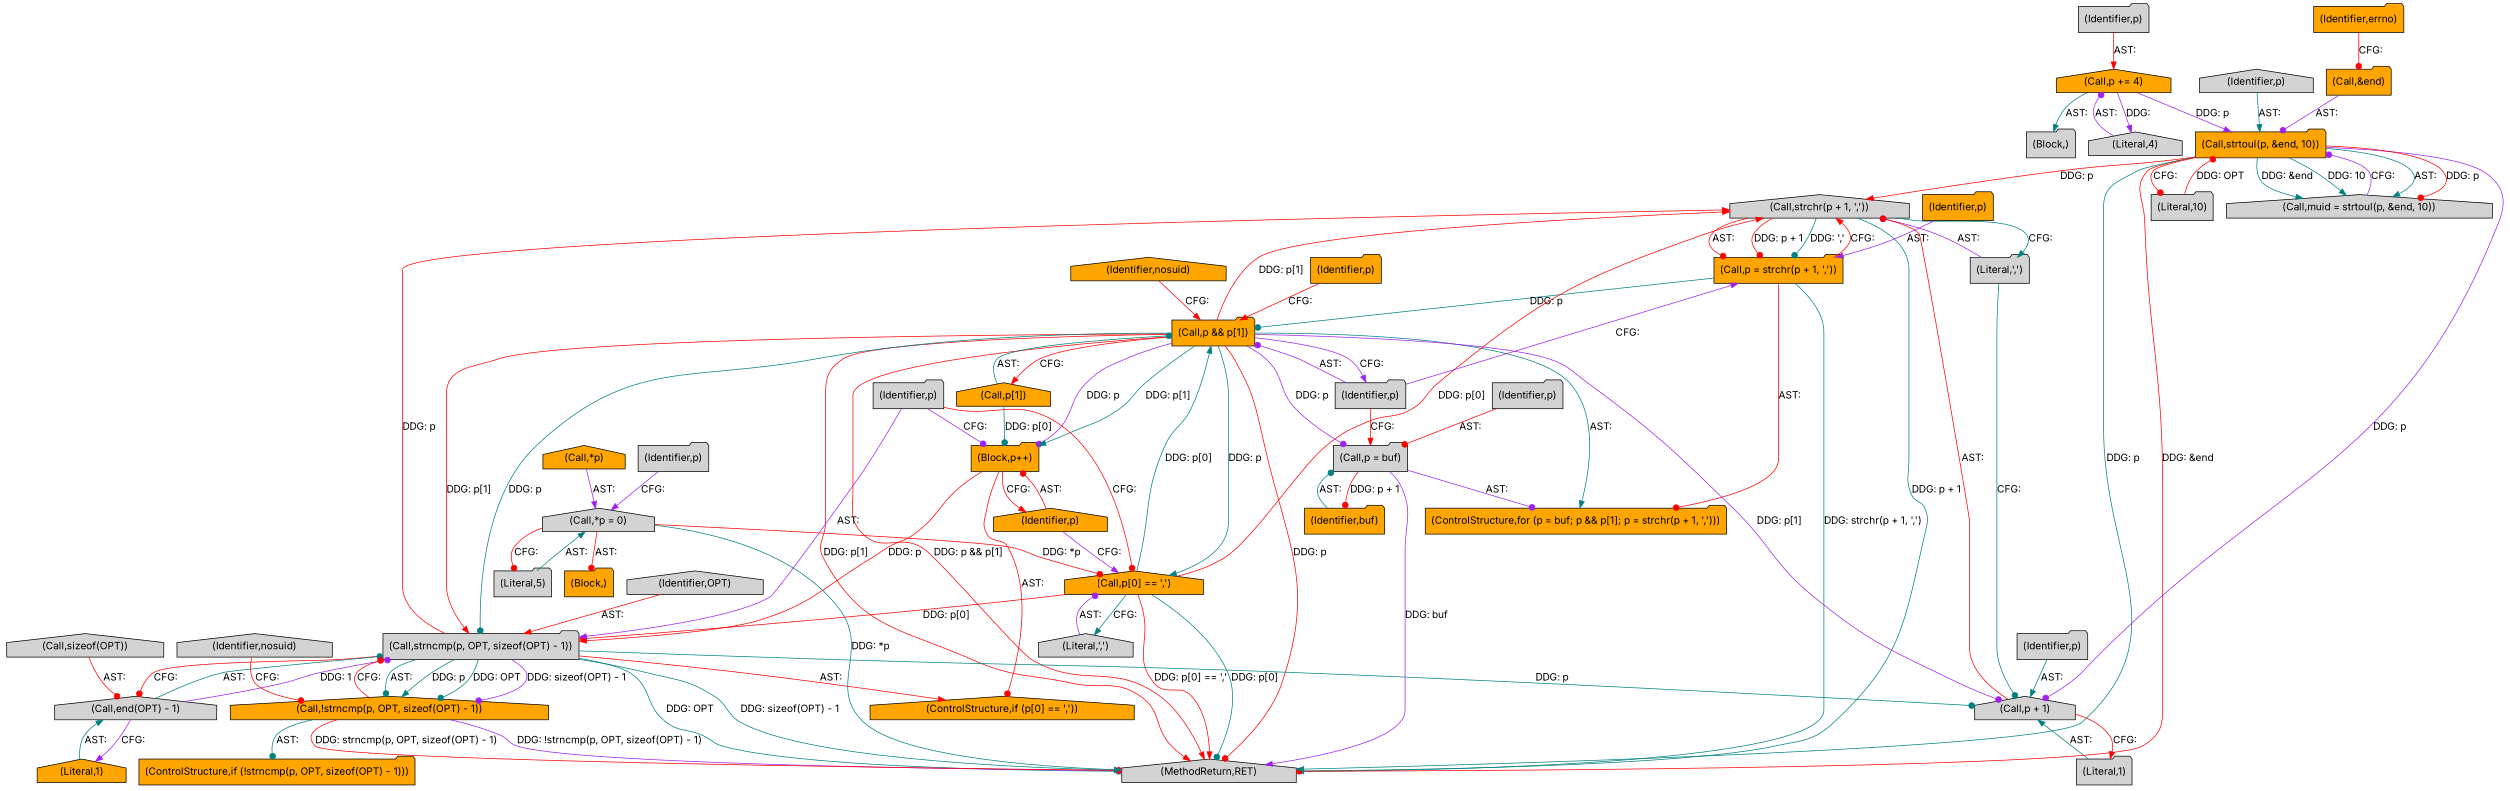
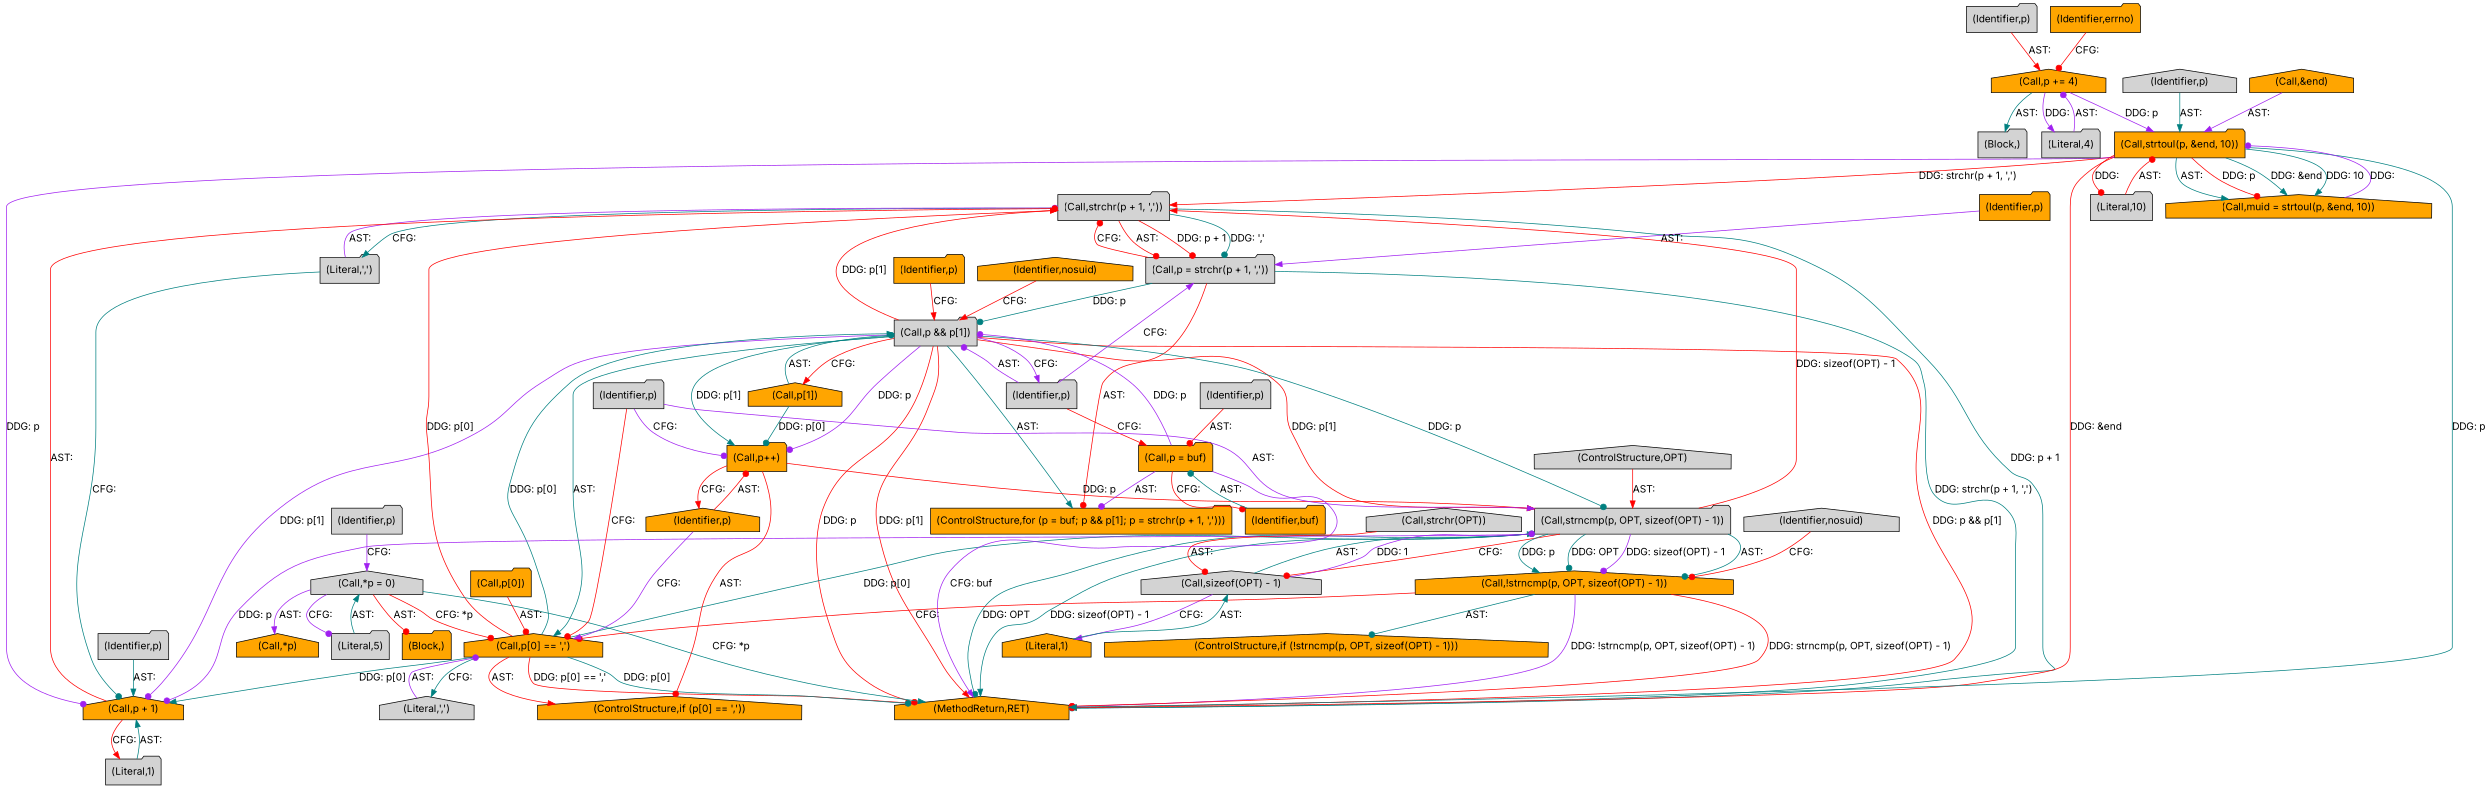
(2359, 48) -> (2073, 49)
(2359, 82) -> (2302, 82)
(2312, 112) -> (2247, 111)
(2135, 145) -> (2071, 145)
(2077, 176) -> (1968, 176)
(2167, 176) -> (2108, 176)
(2221, 176) -> (2151, 176)
(2384, 176) -> (2384, 176)
(1820, 208) -> (1114, 208)
(2360, 208) -> (2299, 208)
(1850, 242) -> (1112, 249)
(1779, 270) -> (1210, 270)
(1213, 333) -> (936, 333)
(1288, 399) -> (1096, 361)
(419, 427) -> (1846, 364)
(1005, 458) -> (757, 458)
(1245, 458) -> (586, 490)
(1371, 458) -> (1176, 458)
(590, 485) -> (286, 603)
(1375, 490) -> (1190, 490)
(519, 541) -> (307, 614)
(1062, 553) -> (454, 615)
none -> (501, 584)
(695, 584) -> (1633, 458)
(1427, 615) -> (971, 584)
(827, 619) -> (946, 552)
(85, 647) -> (1444, 521)
(871, 647) -> (731, 647)
(1274, 672) -> (854, 538)
(759, 675) -> (501, 690)
(355, 676) -> (998, 606)
none -> (325, 678)
(136, 709) -> (1231, 584)
(2025, 709) -> (133, 709)
(277, 772) -> (1326, 647)
(1209, 772) -> (982, 709)
